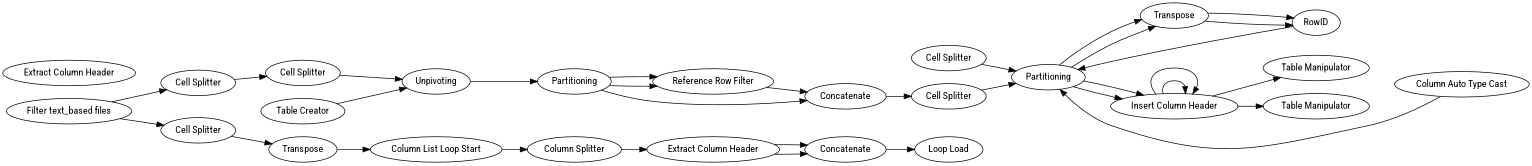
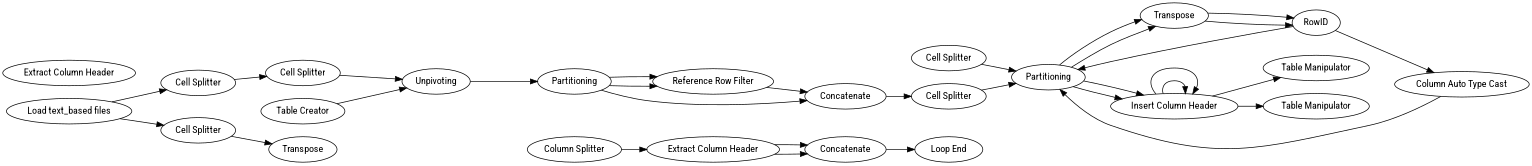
none -> (1381, 50)
(69, 111) -> (69, 111)
(436, 149) -> none
(949, 149) -> (949, 149)
